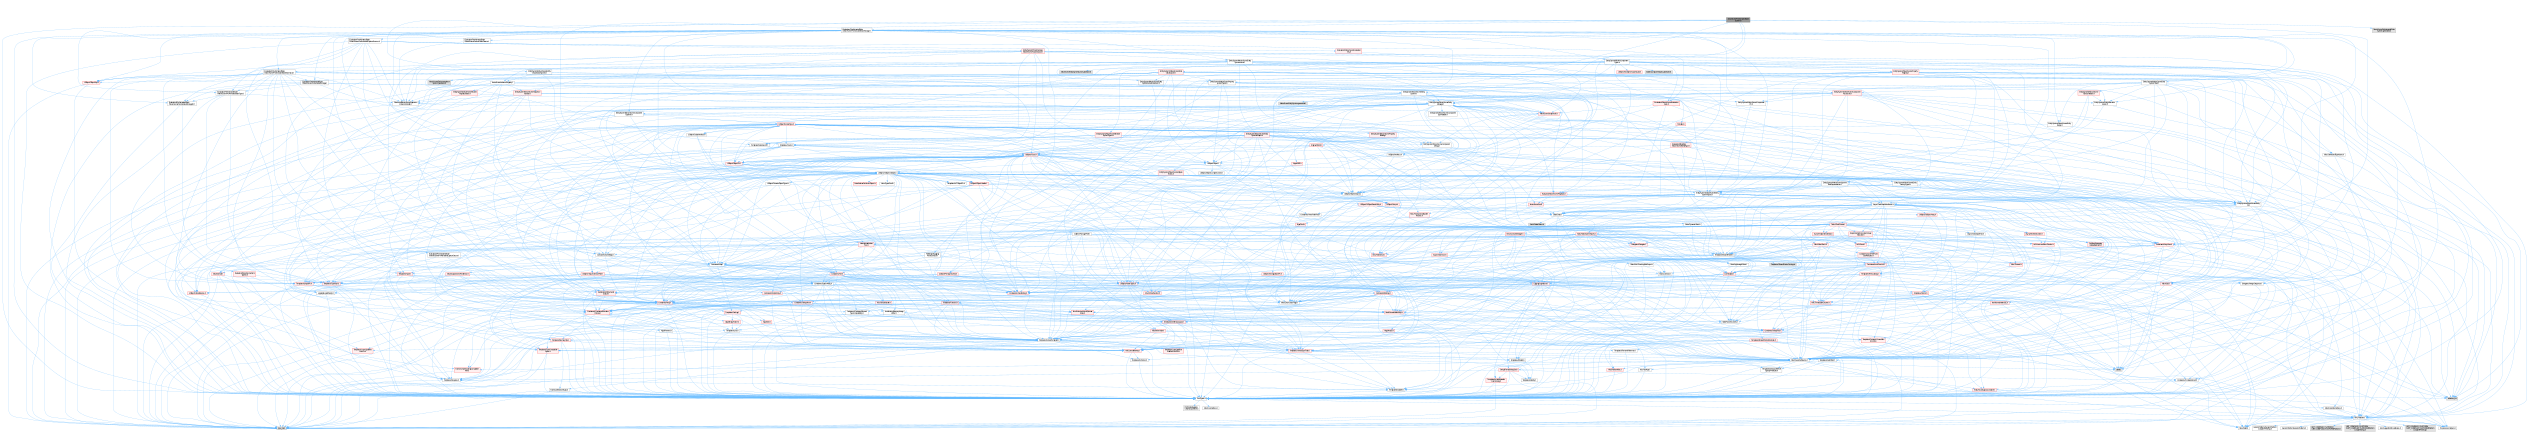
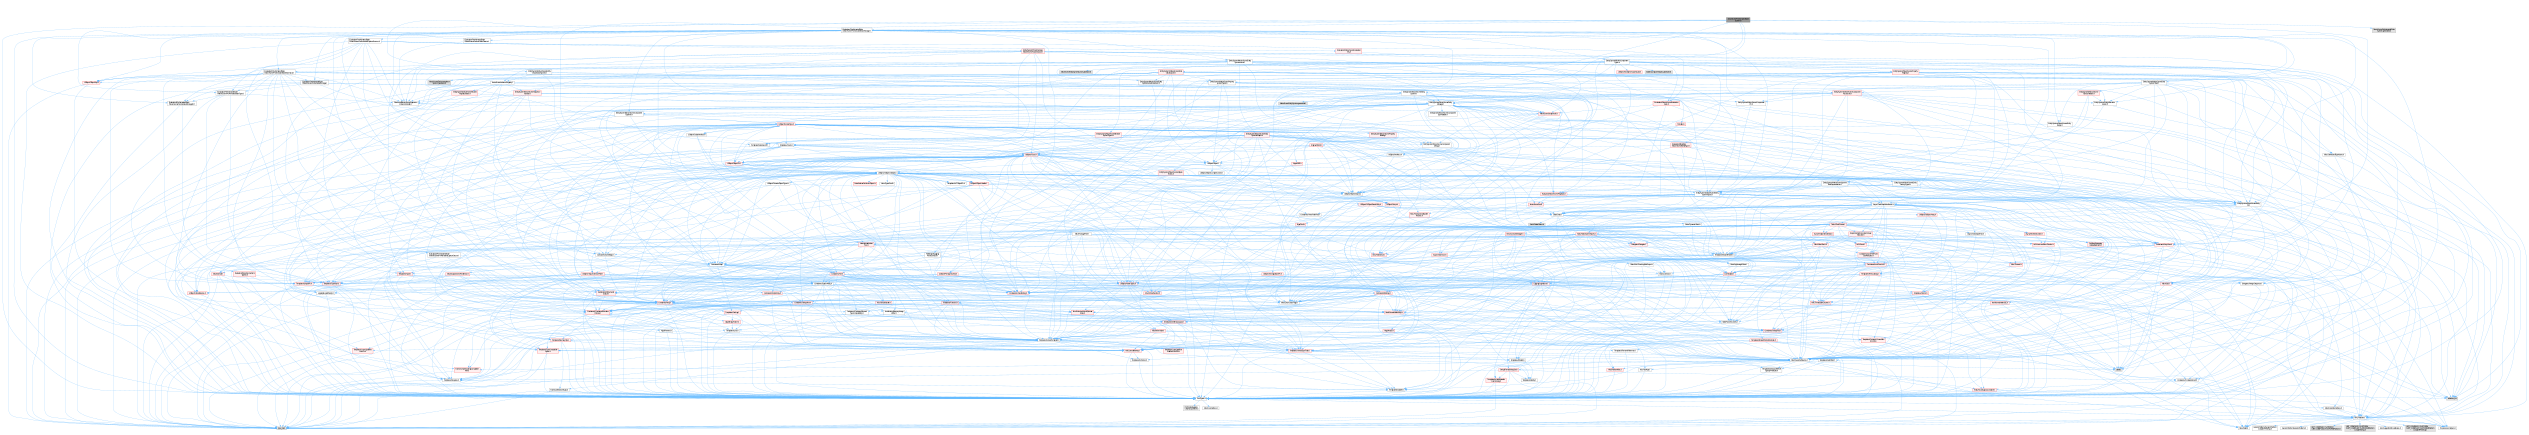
(1082, 234) -> (1082, 234)
(1783, 265) -> none
(767, 322) -> none
